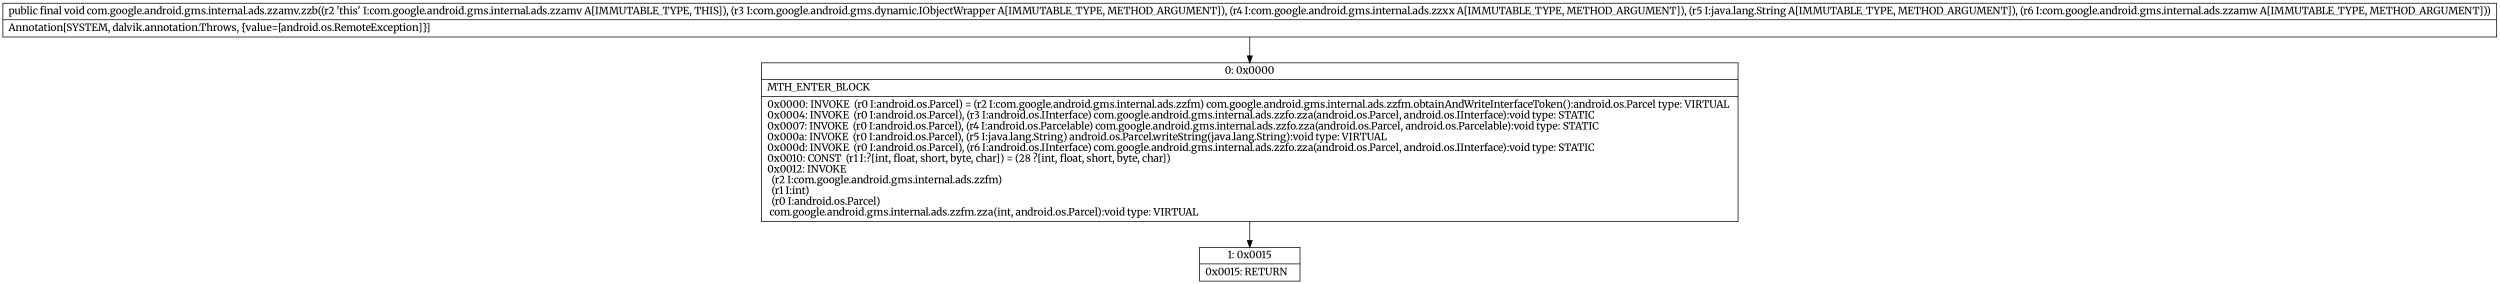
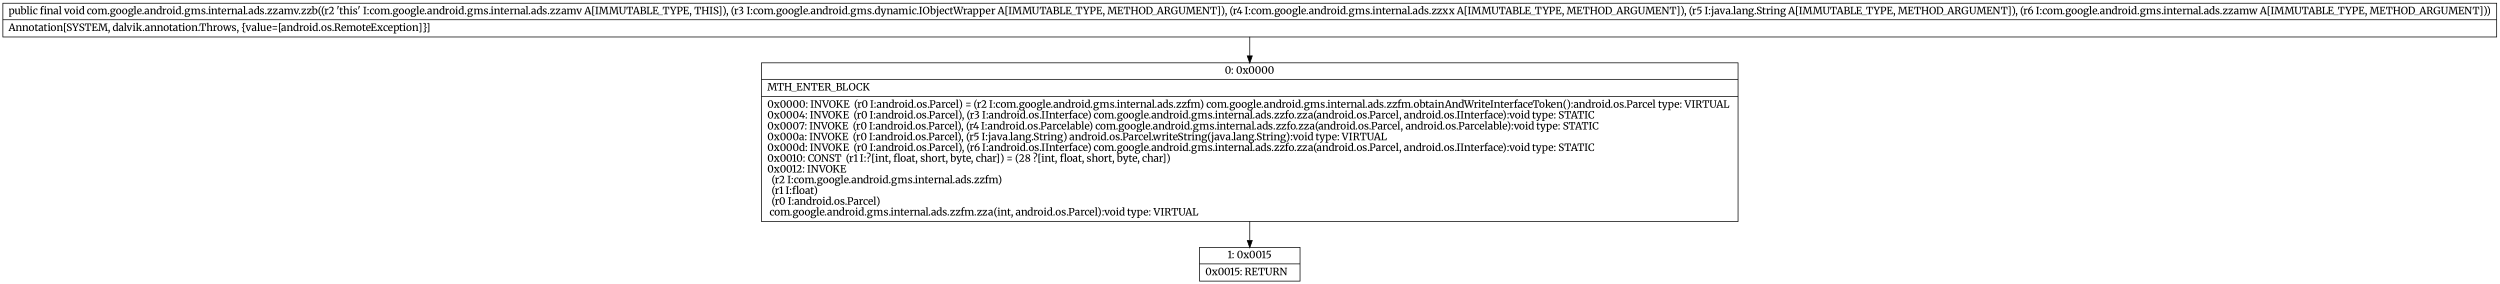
(788, 191) -> (793, 191)
